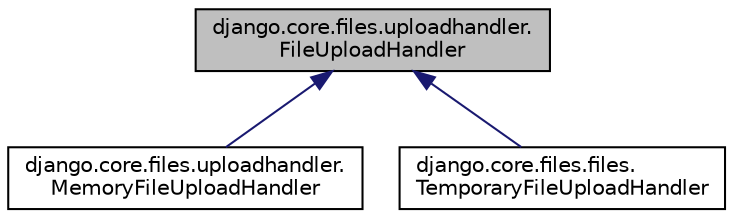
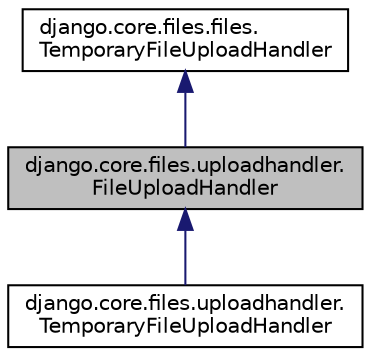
(476, 115) -> (185, 120)
(185, 178) -> (185, 316)
